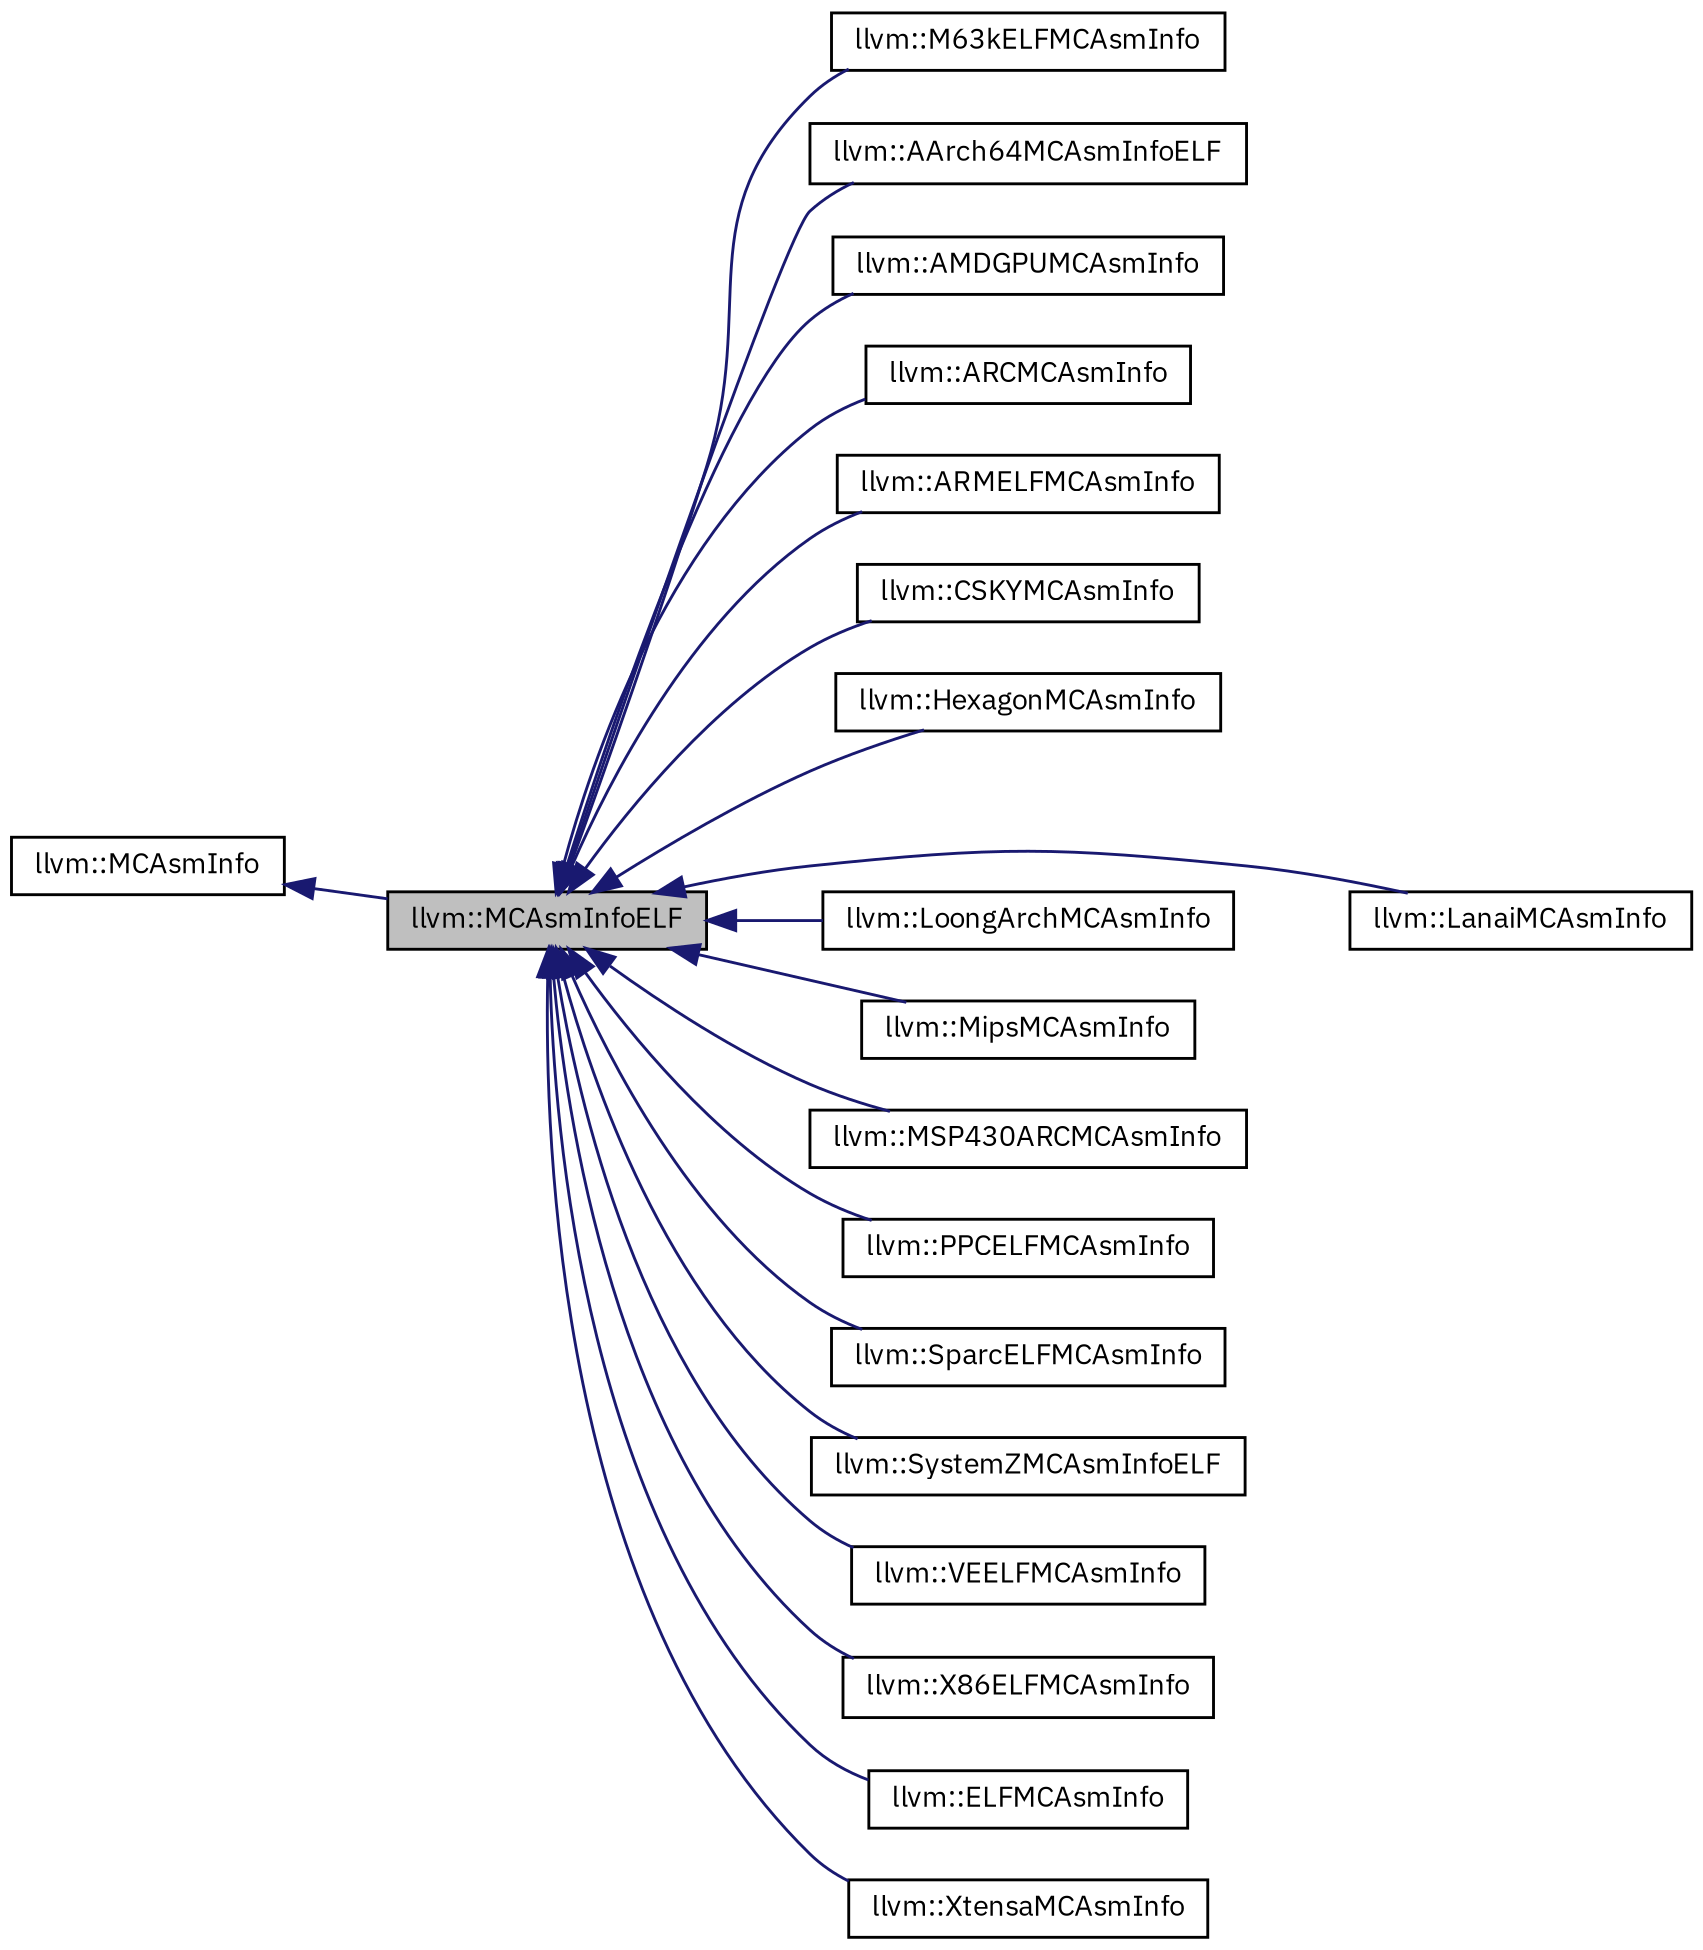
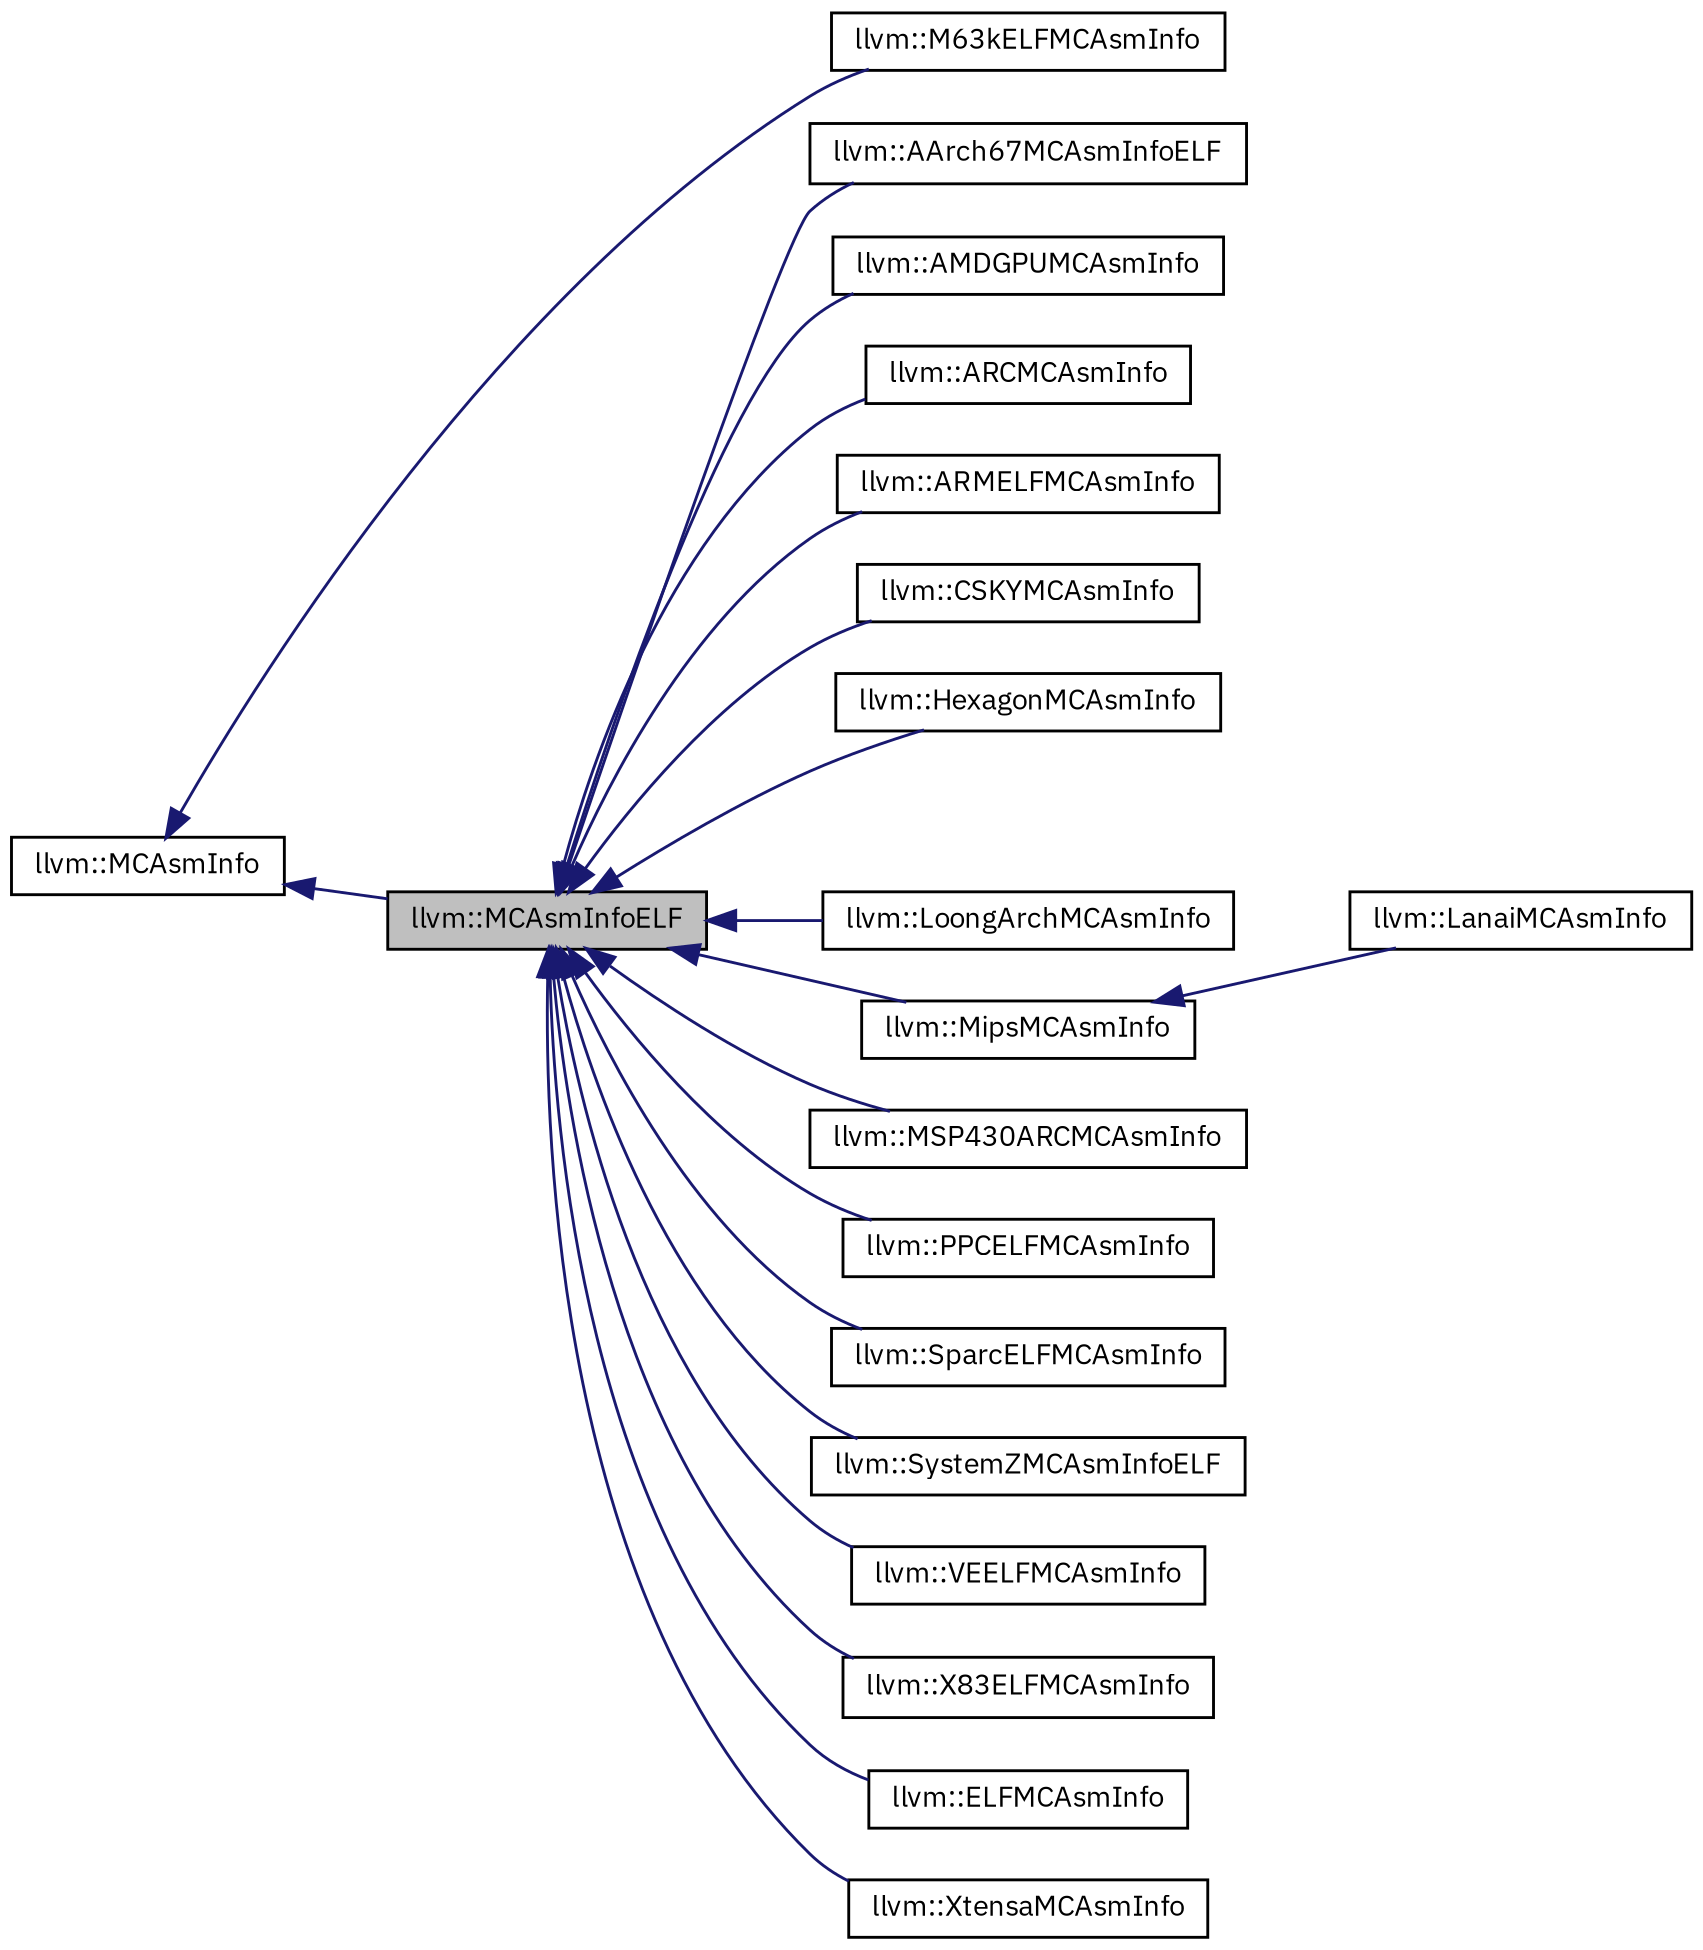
(1028, 154) -> (1028, 154)
(727, 351) -> (476, 394)
(1046, 852) -> (1289, 972)
(1028, 1687) -> (1028, 1687)
